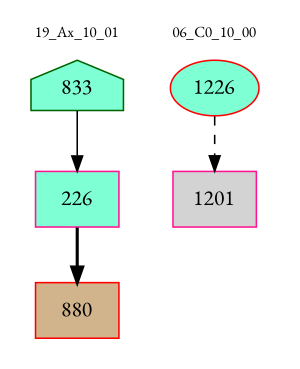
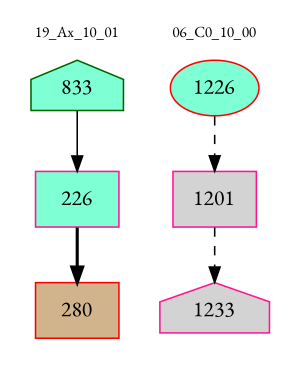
(77, 310) -> (77, 310)
none -> (215, 310)
